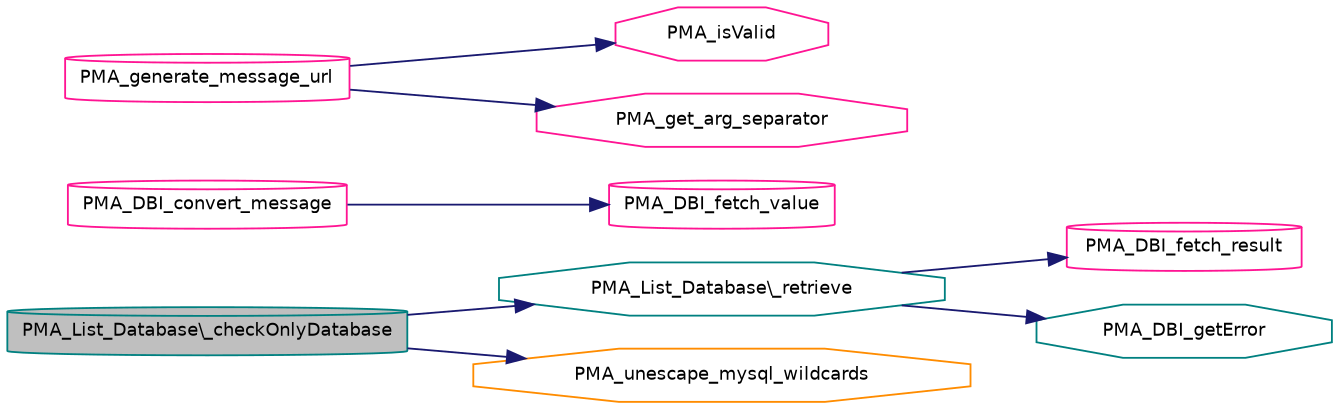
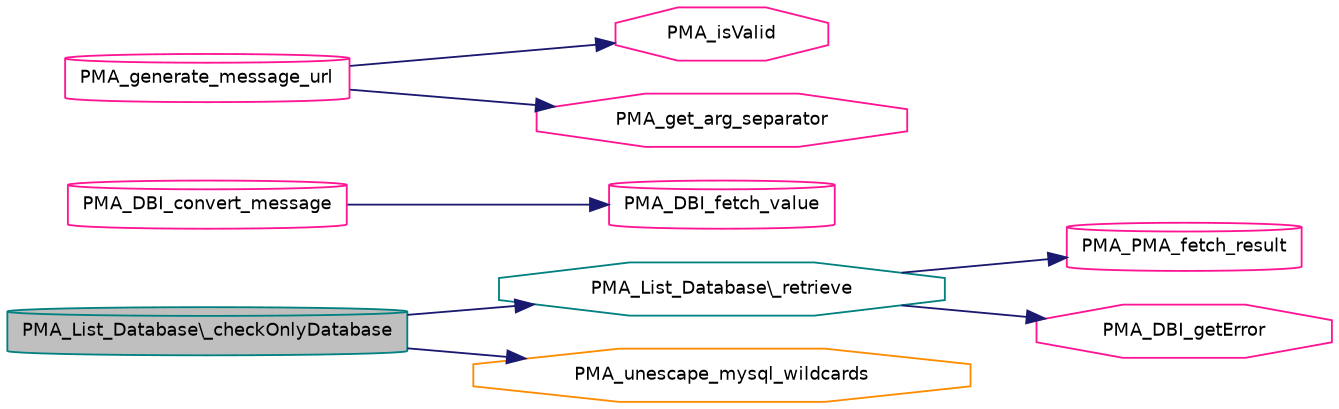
(1184, 247) -> (1184, 247)
(1184, 331) -> (1184, 331)
